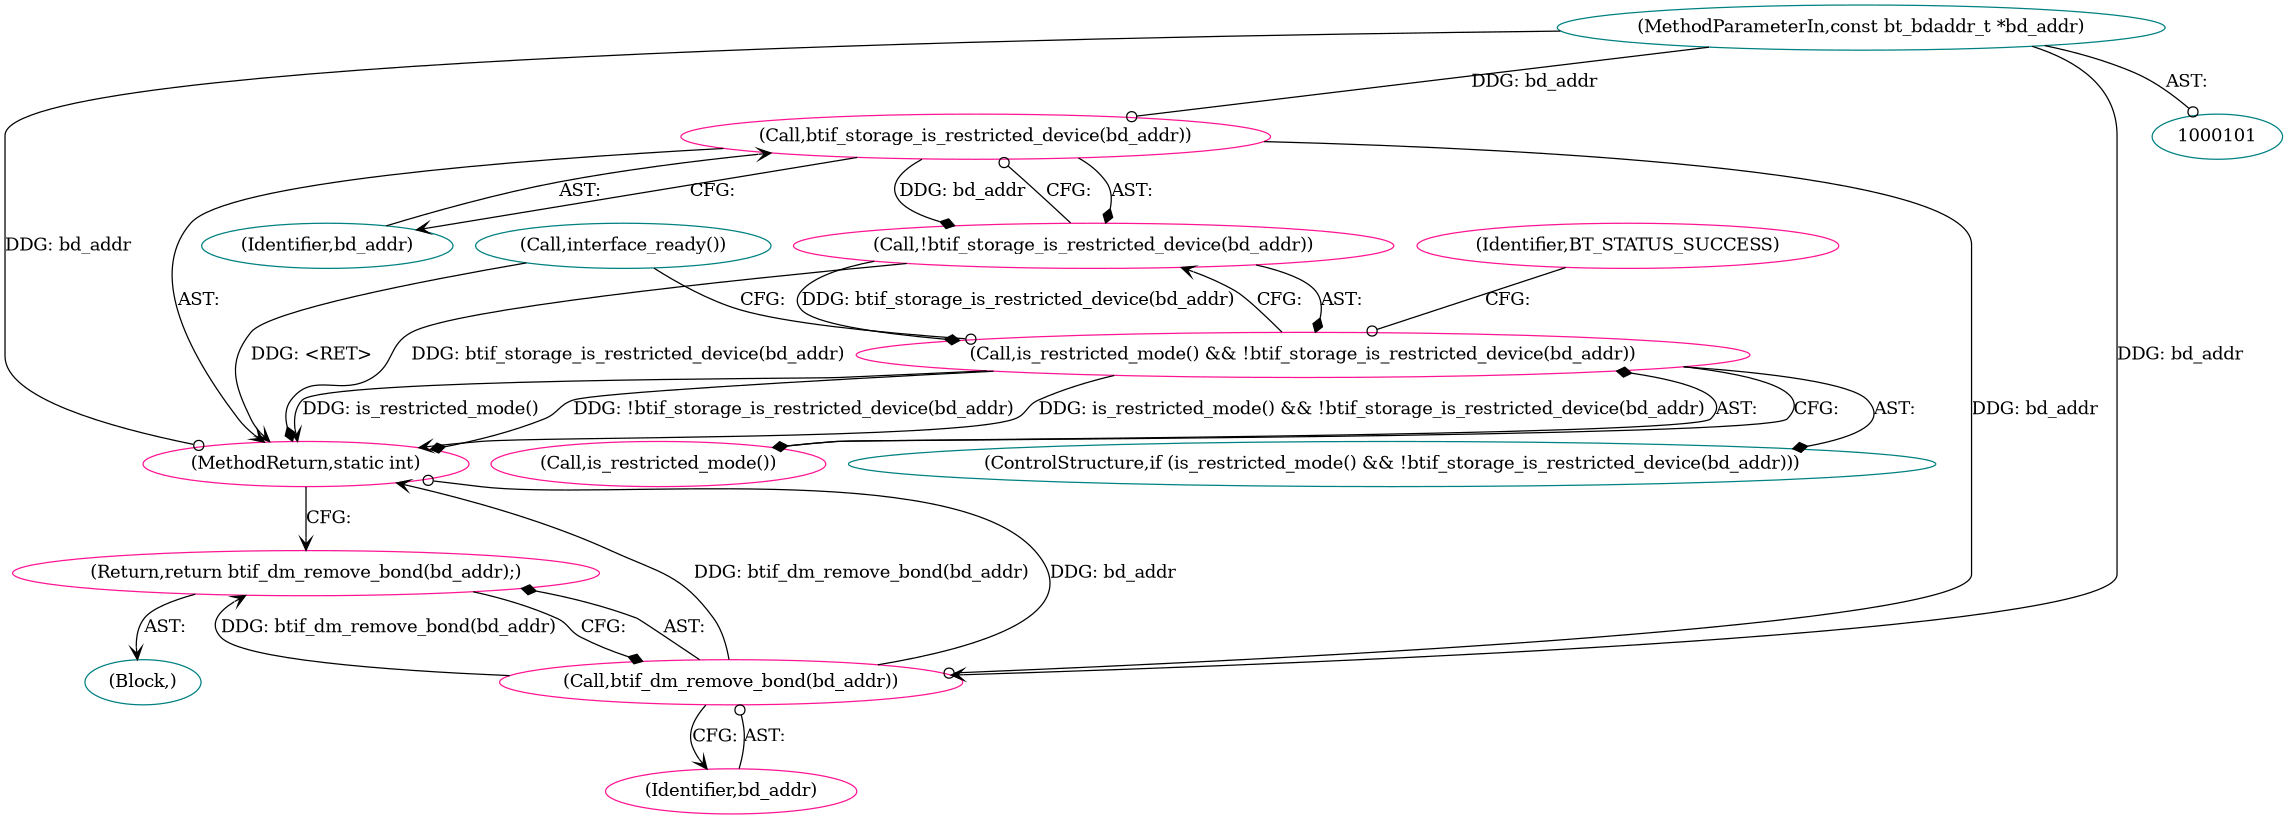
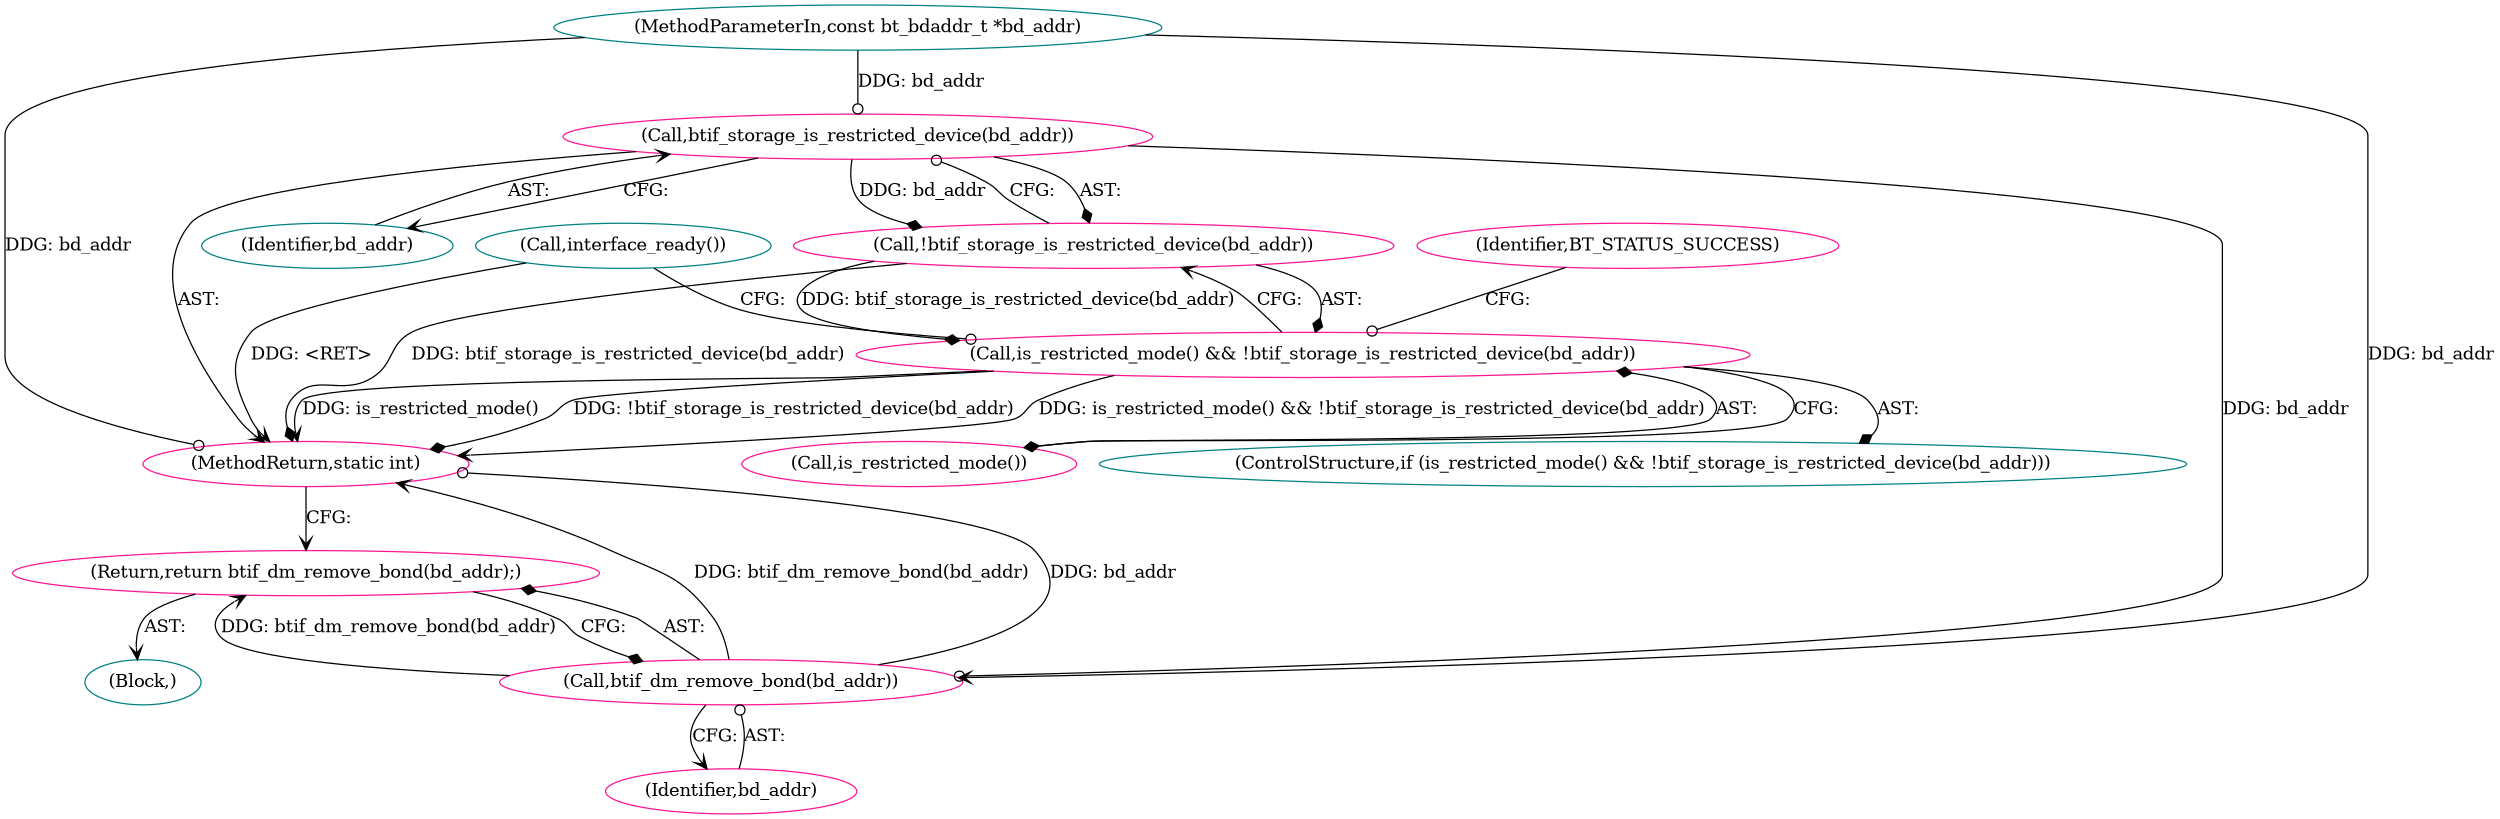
(2217, 137) -> none
